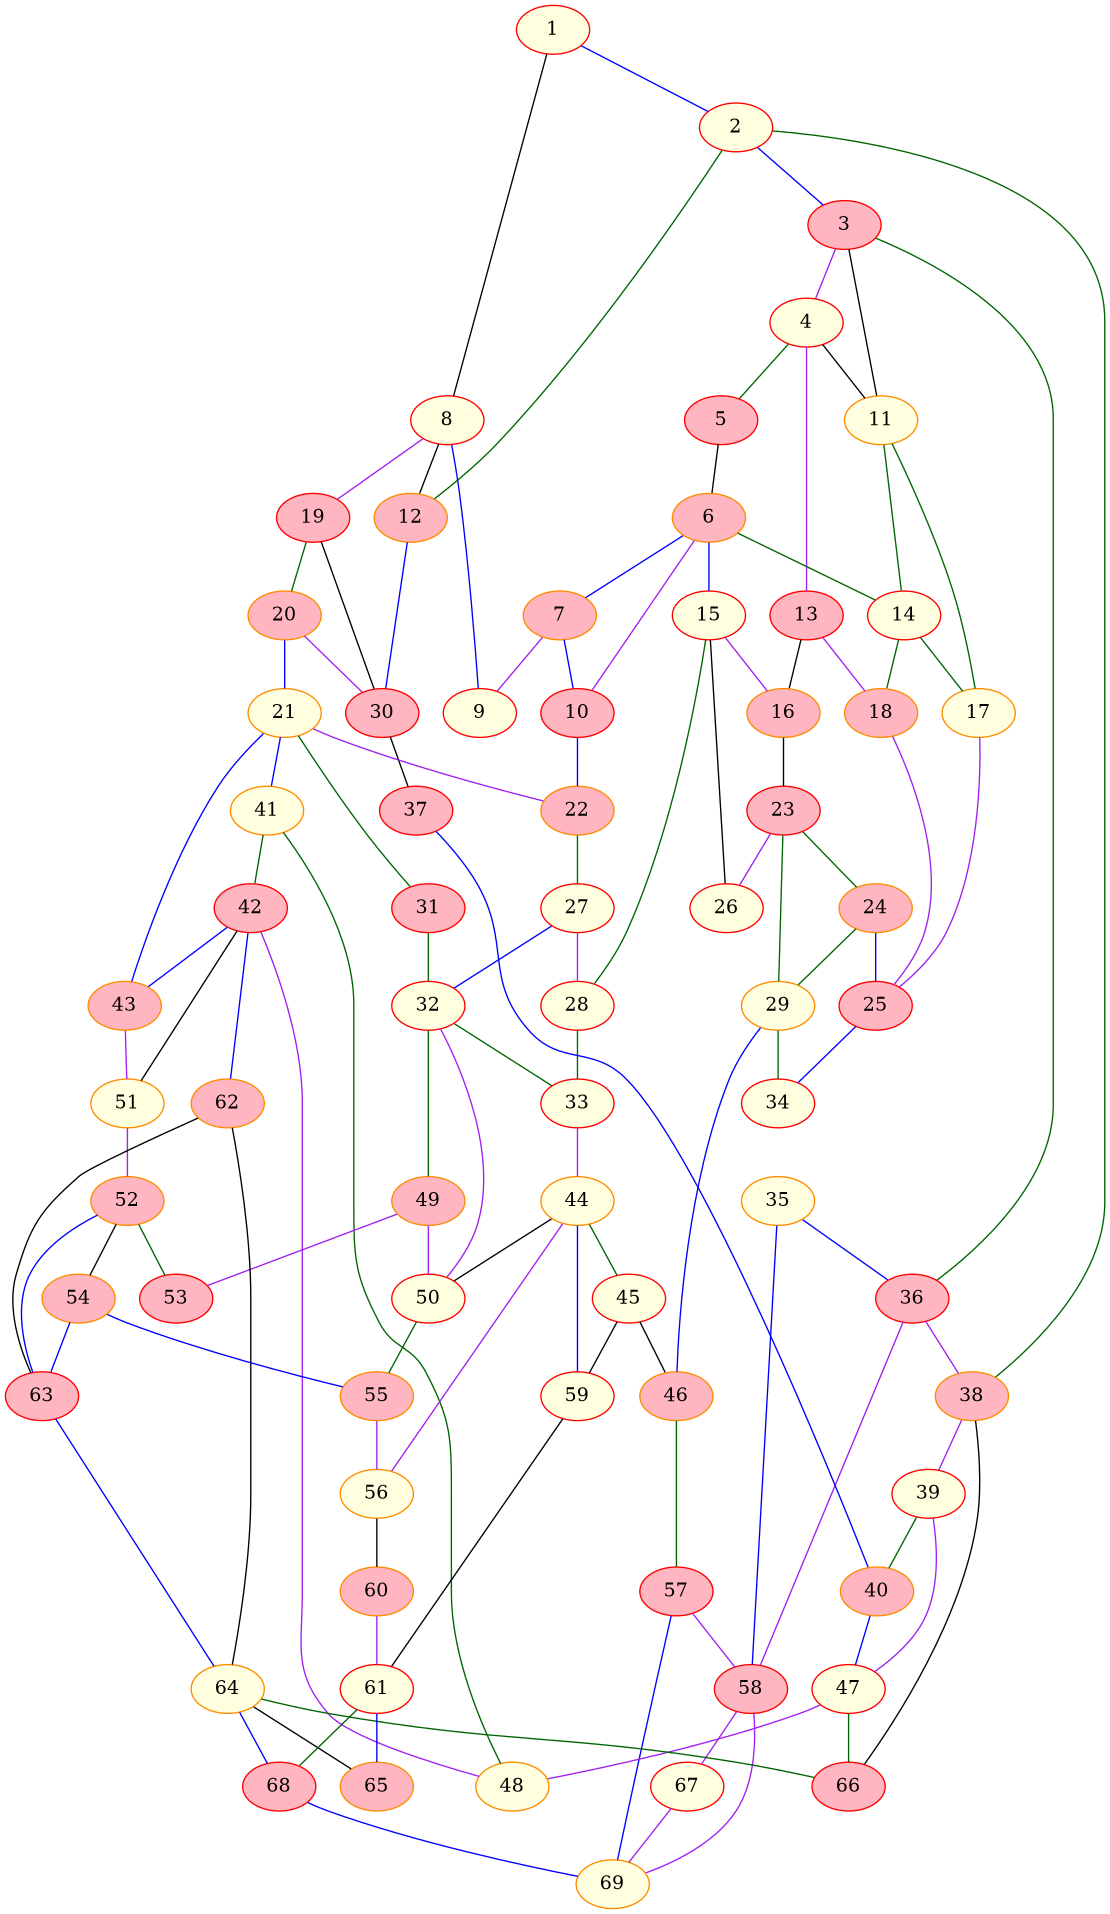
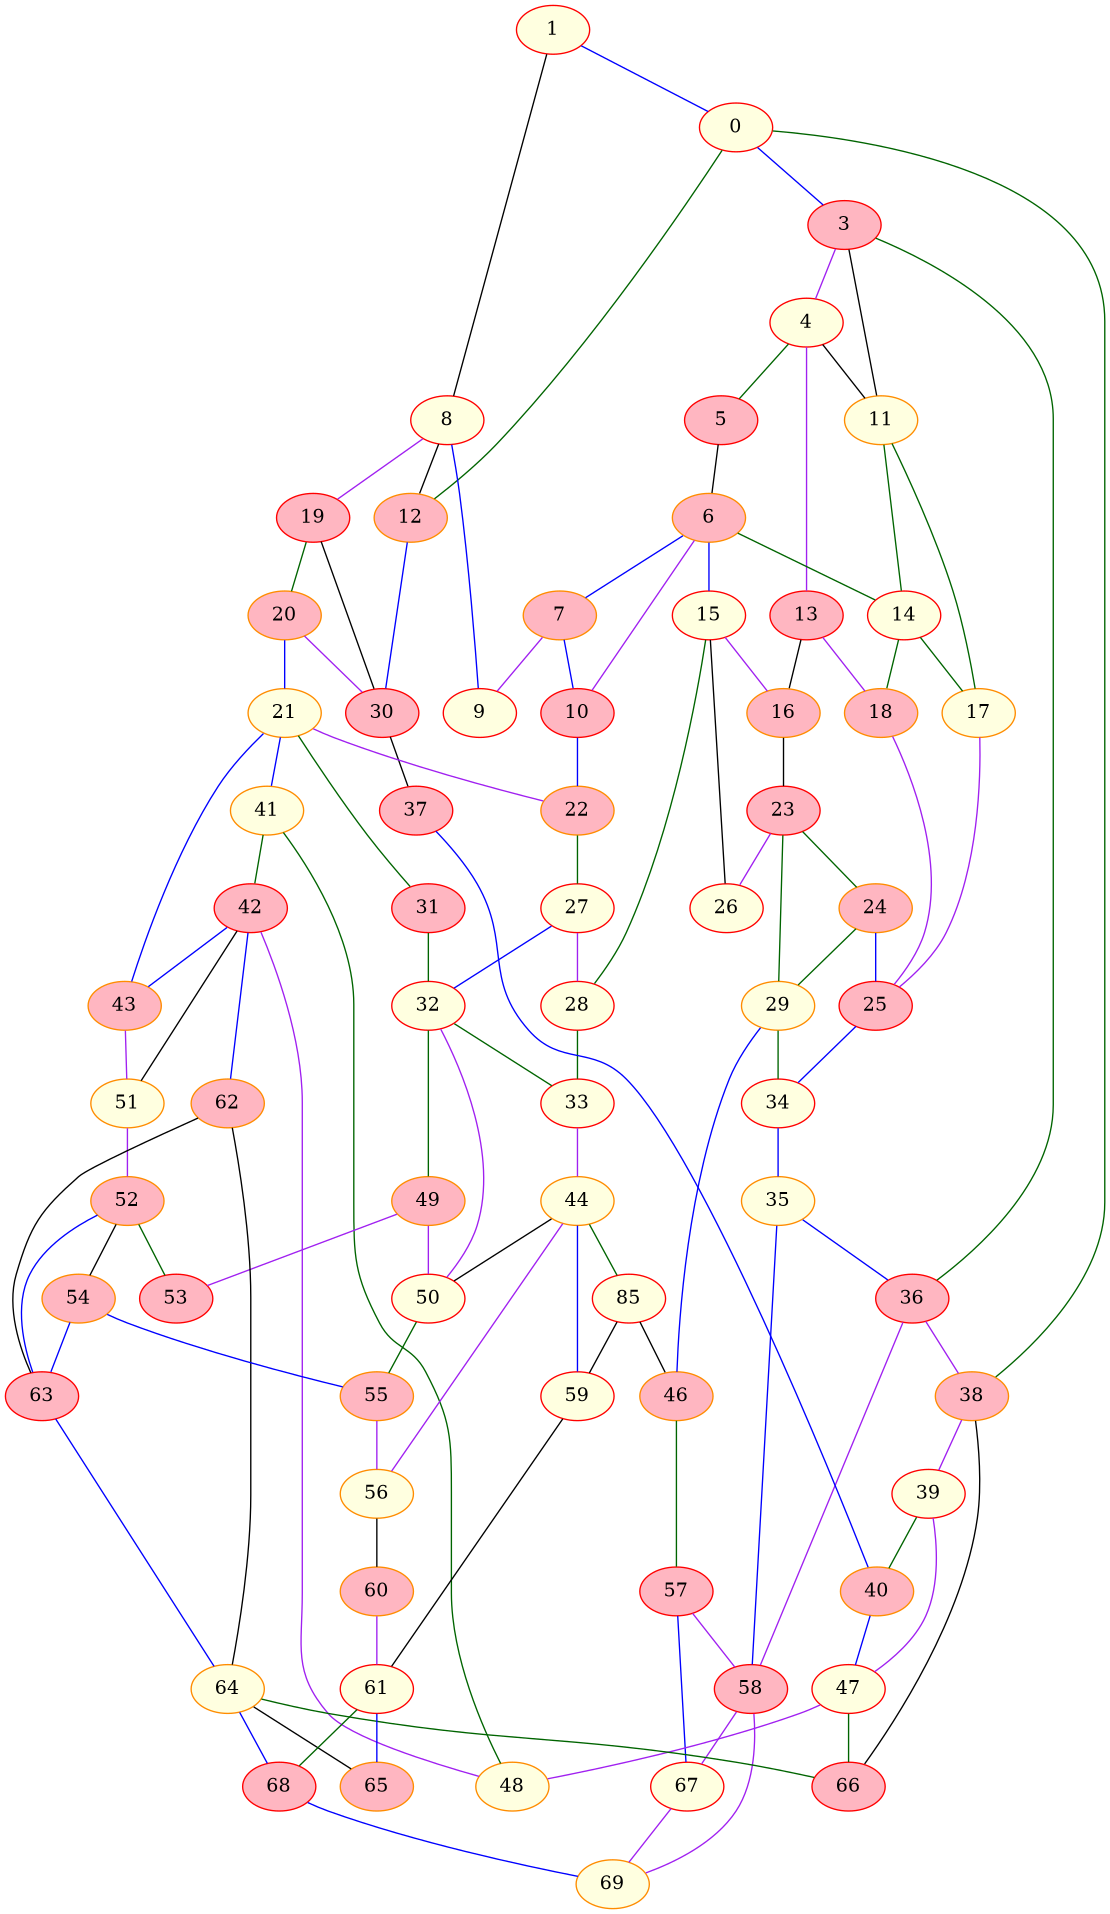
(736, 127) -> (736, 127)
none -> (778, 1152)
(629, 1299) -> (629, 1299)
(644, 1738) -> (682, 1689)
